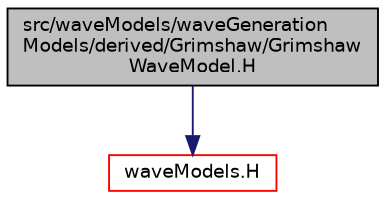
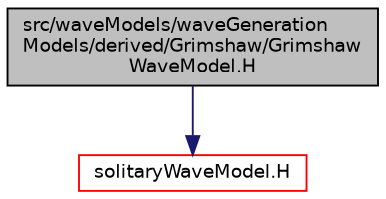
(193, 173) -> (193, 173)
